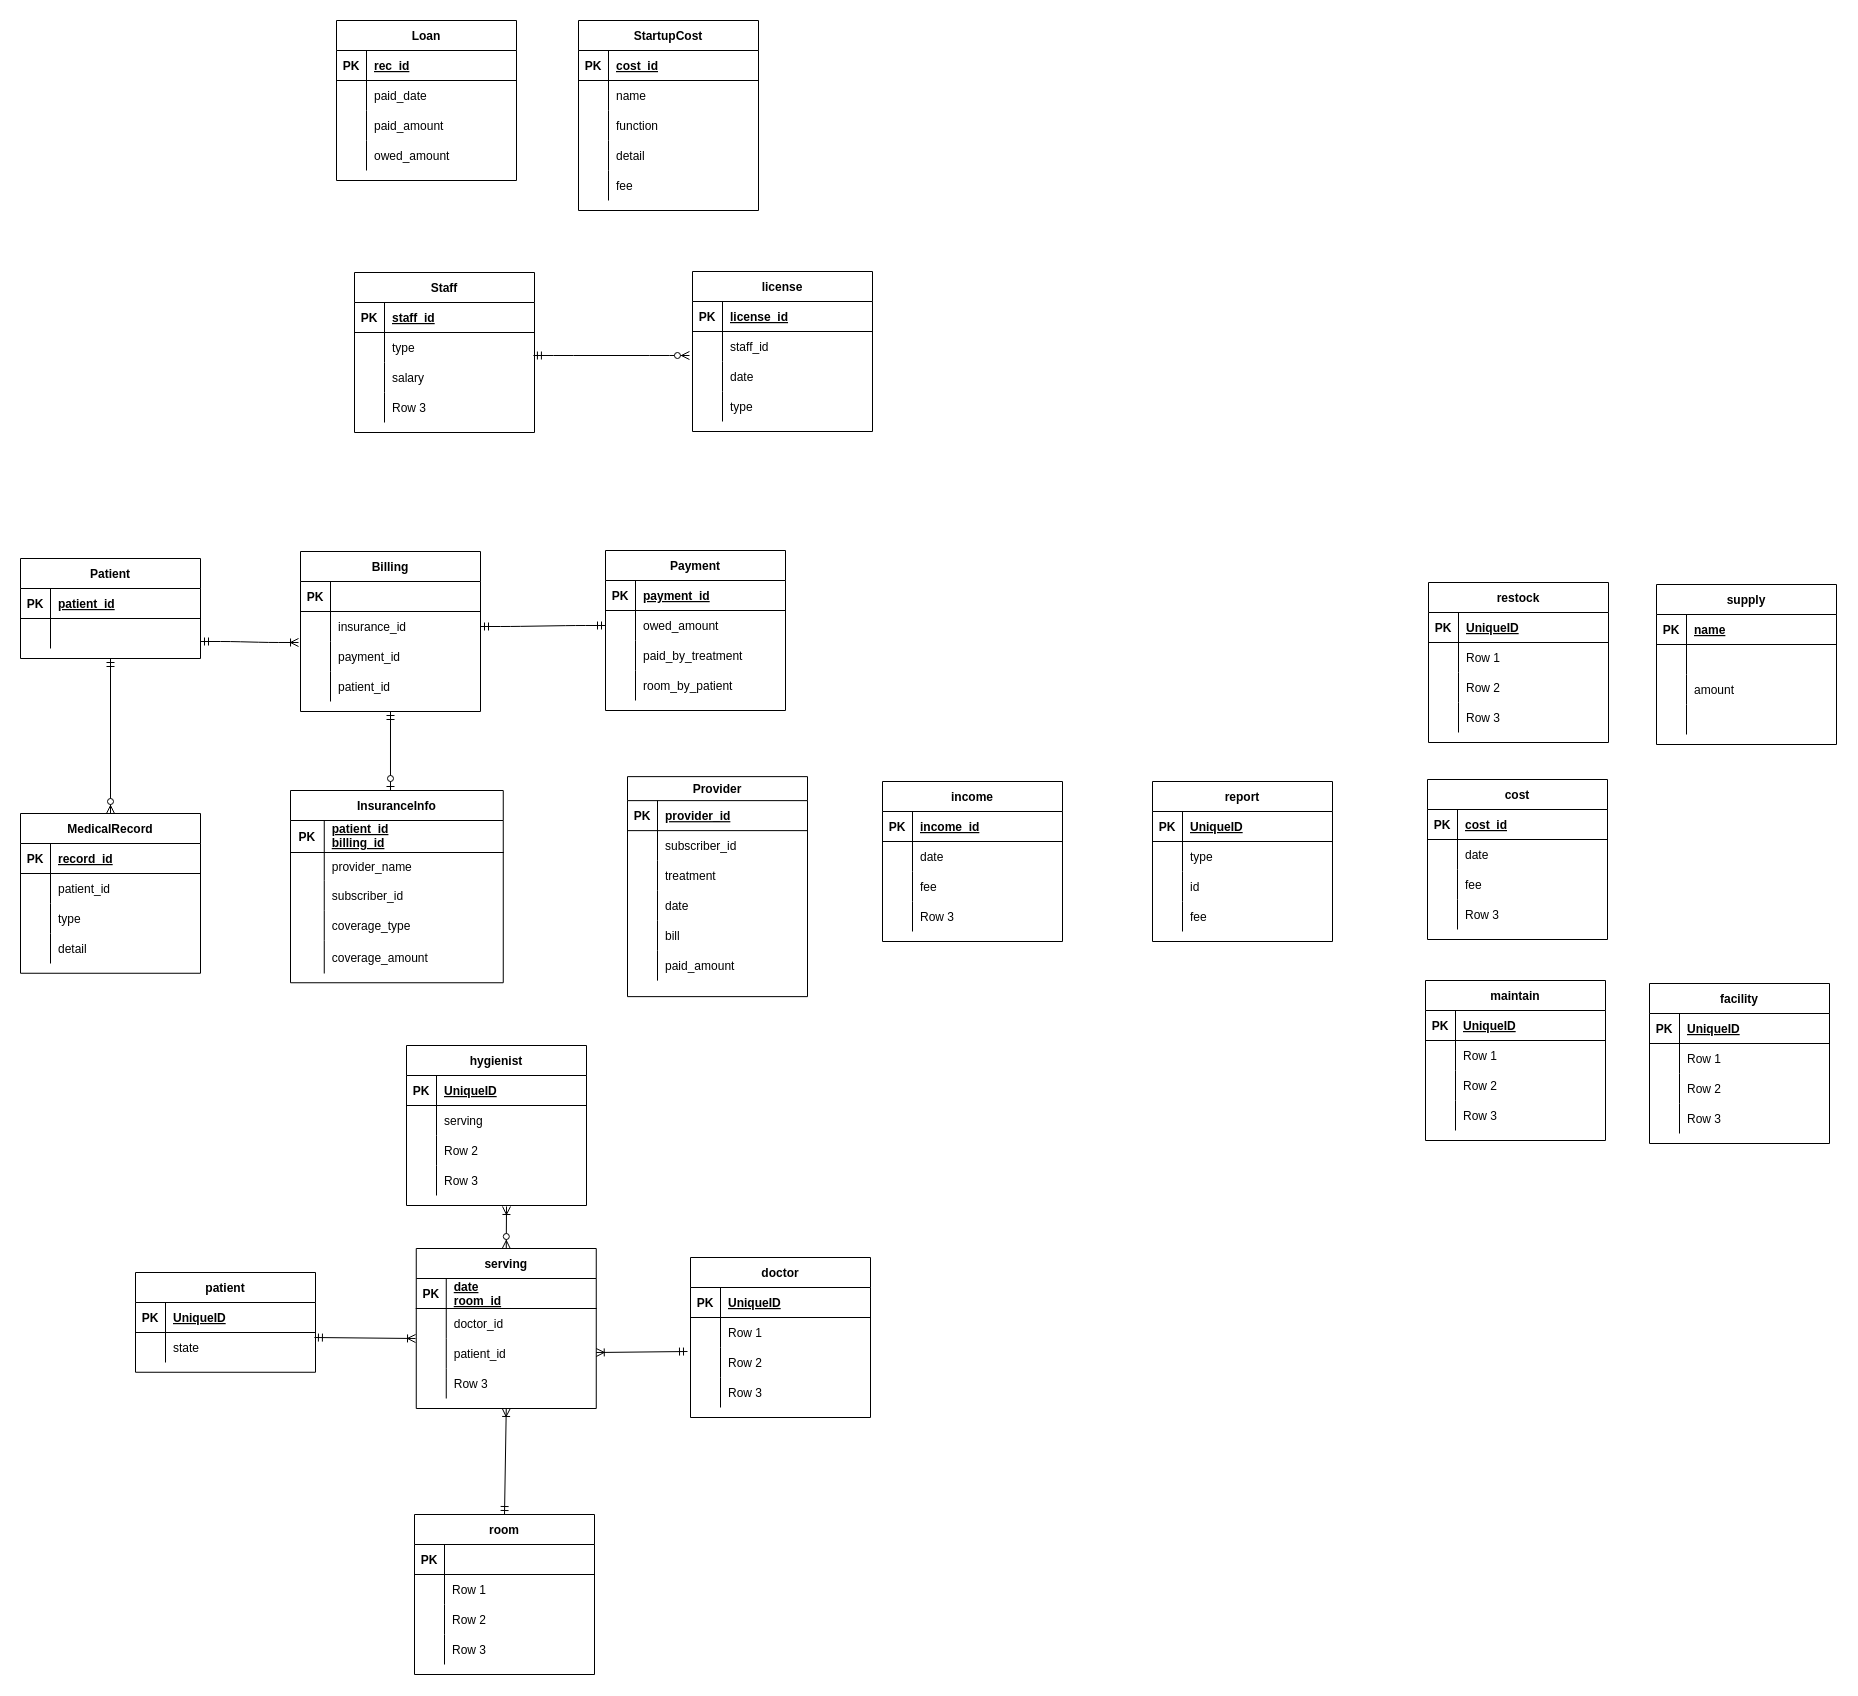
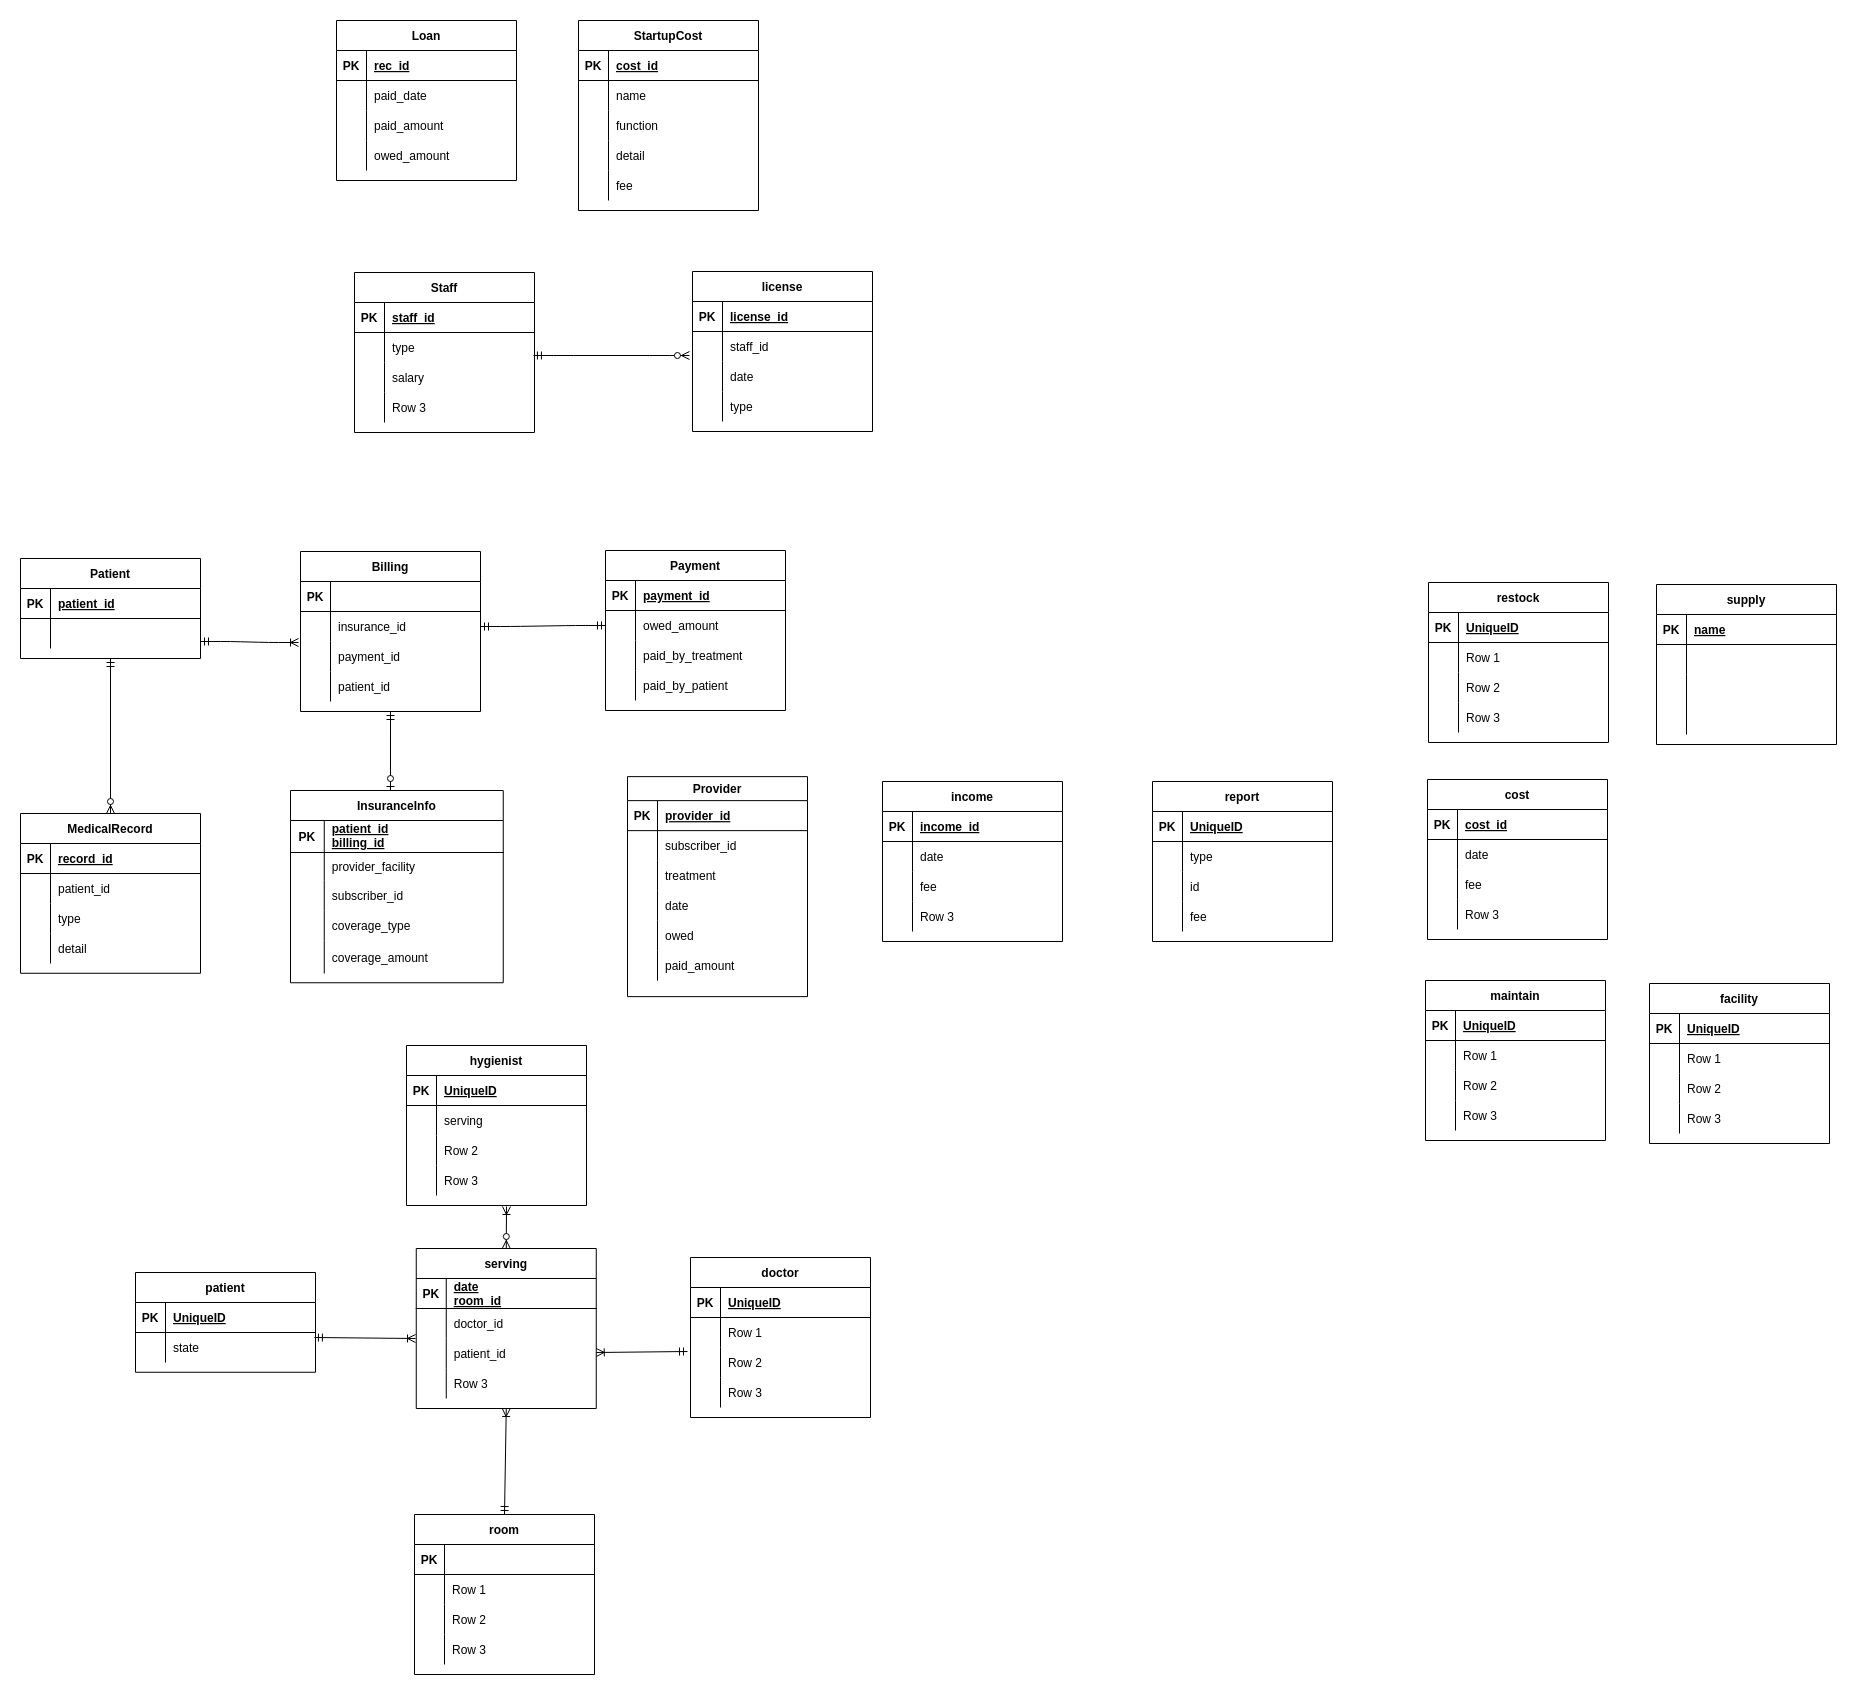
(692, 686) -> (690, 686)
(1762, 690) -> none
(374, 867) -> (383, 867)
(674, 936) -> (678, 936)
